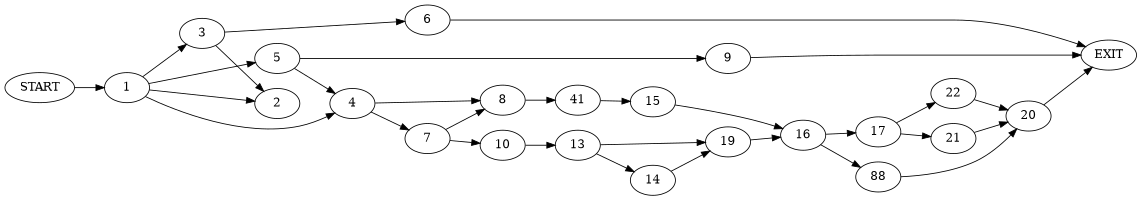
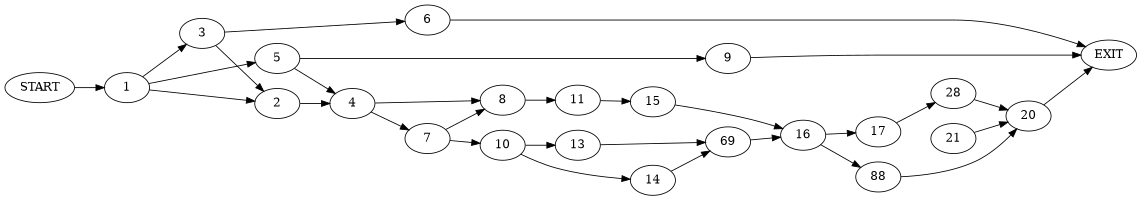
(953, 93) -> (953, 93)
(578, 100) -> (578, 100)
(235, 126) -> (311, 104)
(912, 135) -> none
(728, 142) -> (728, 142)
(611, 161) -> (570, 171)
